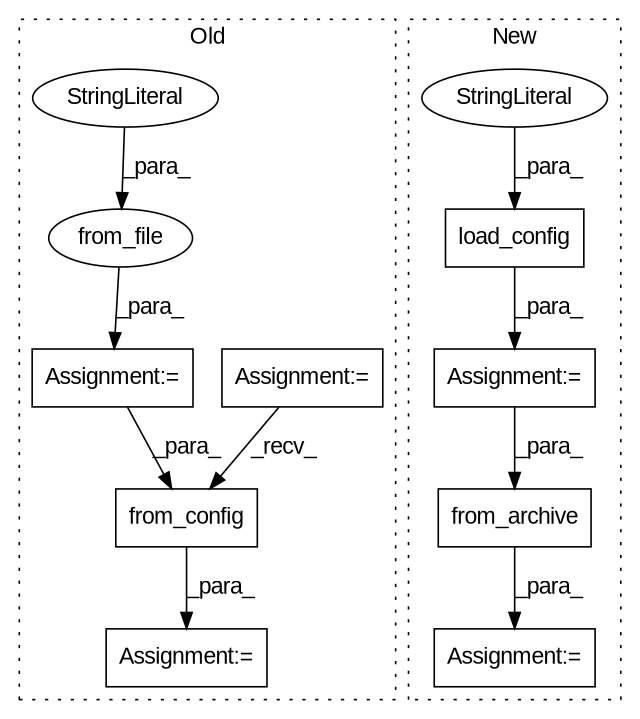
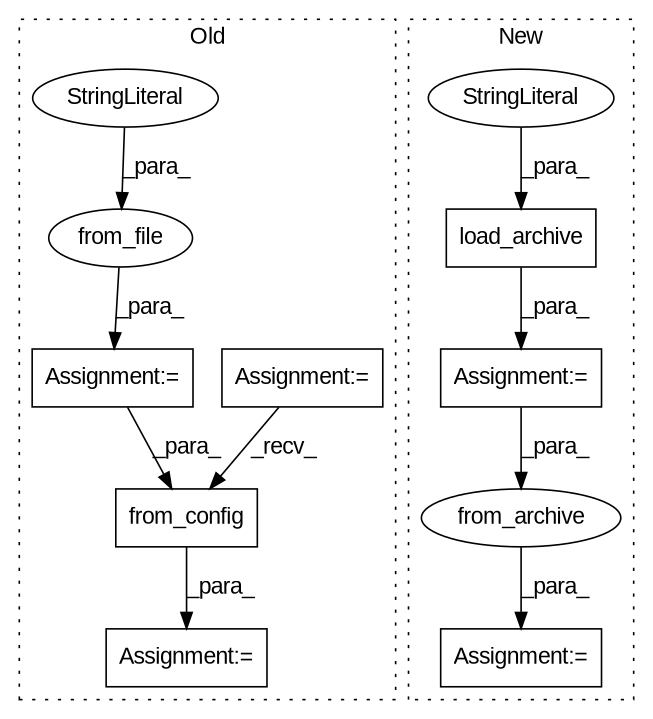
(515, 238) -> (521, 238)
(515, 518) -> (521, 518)
